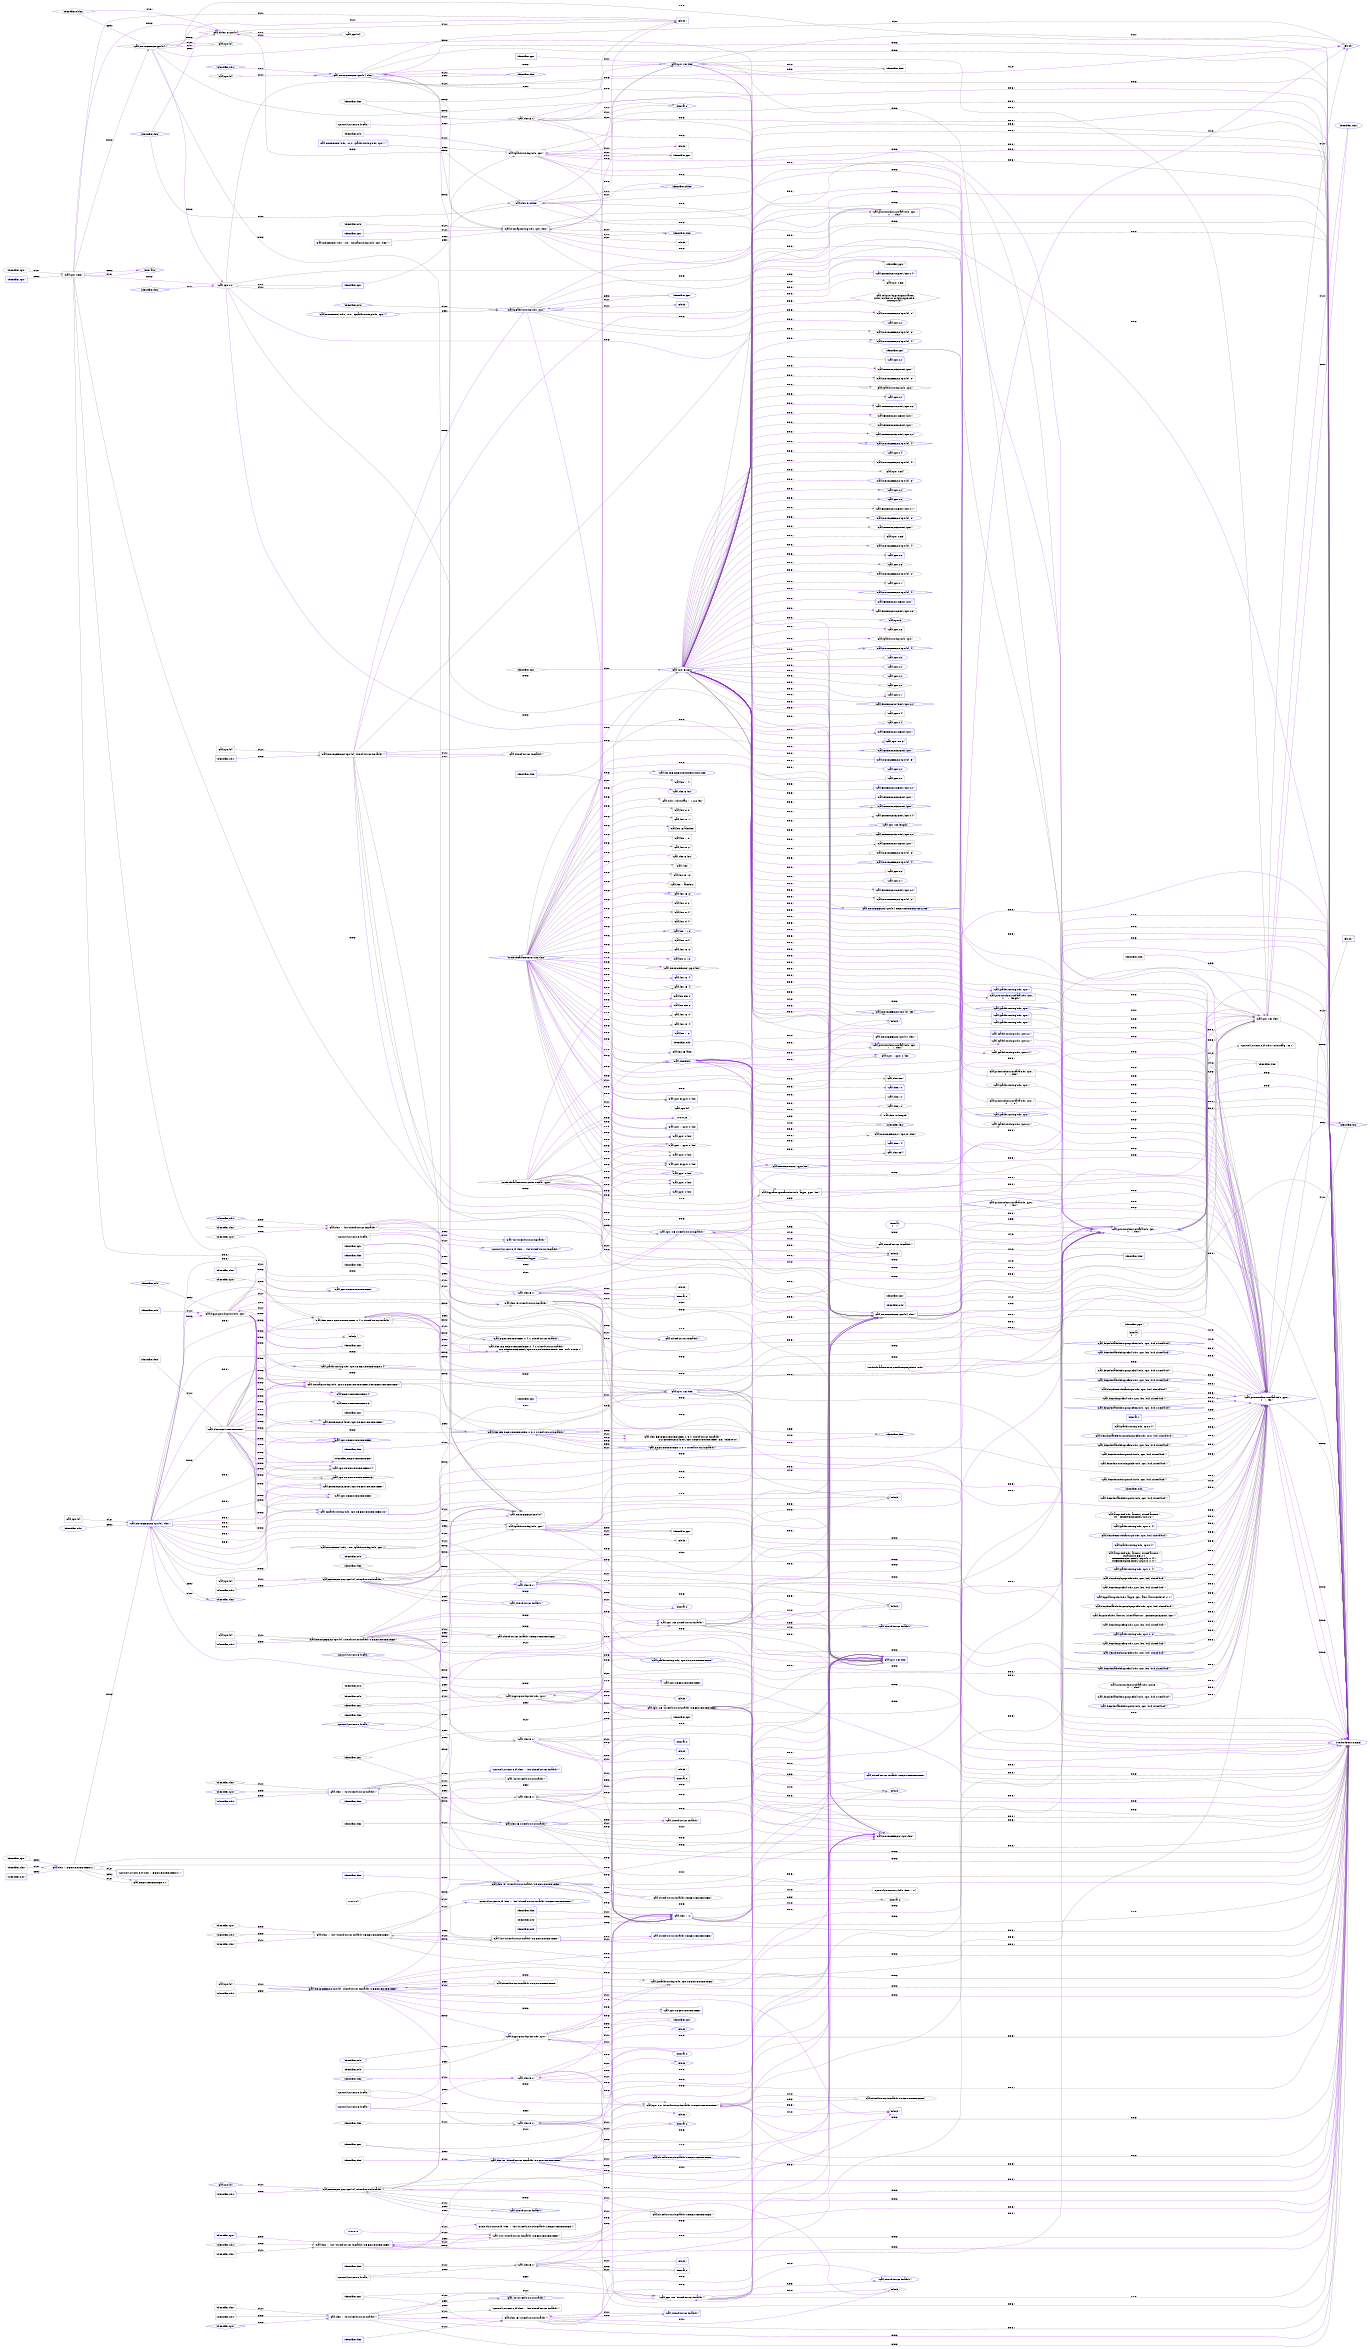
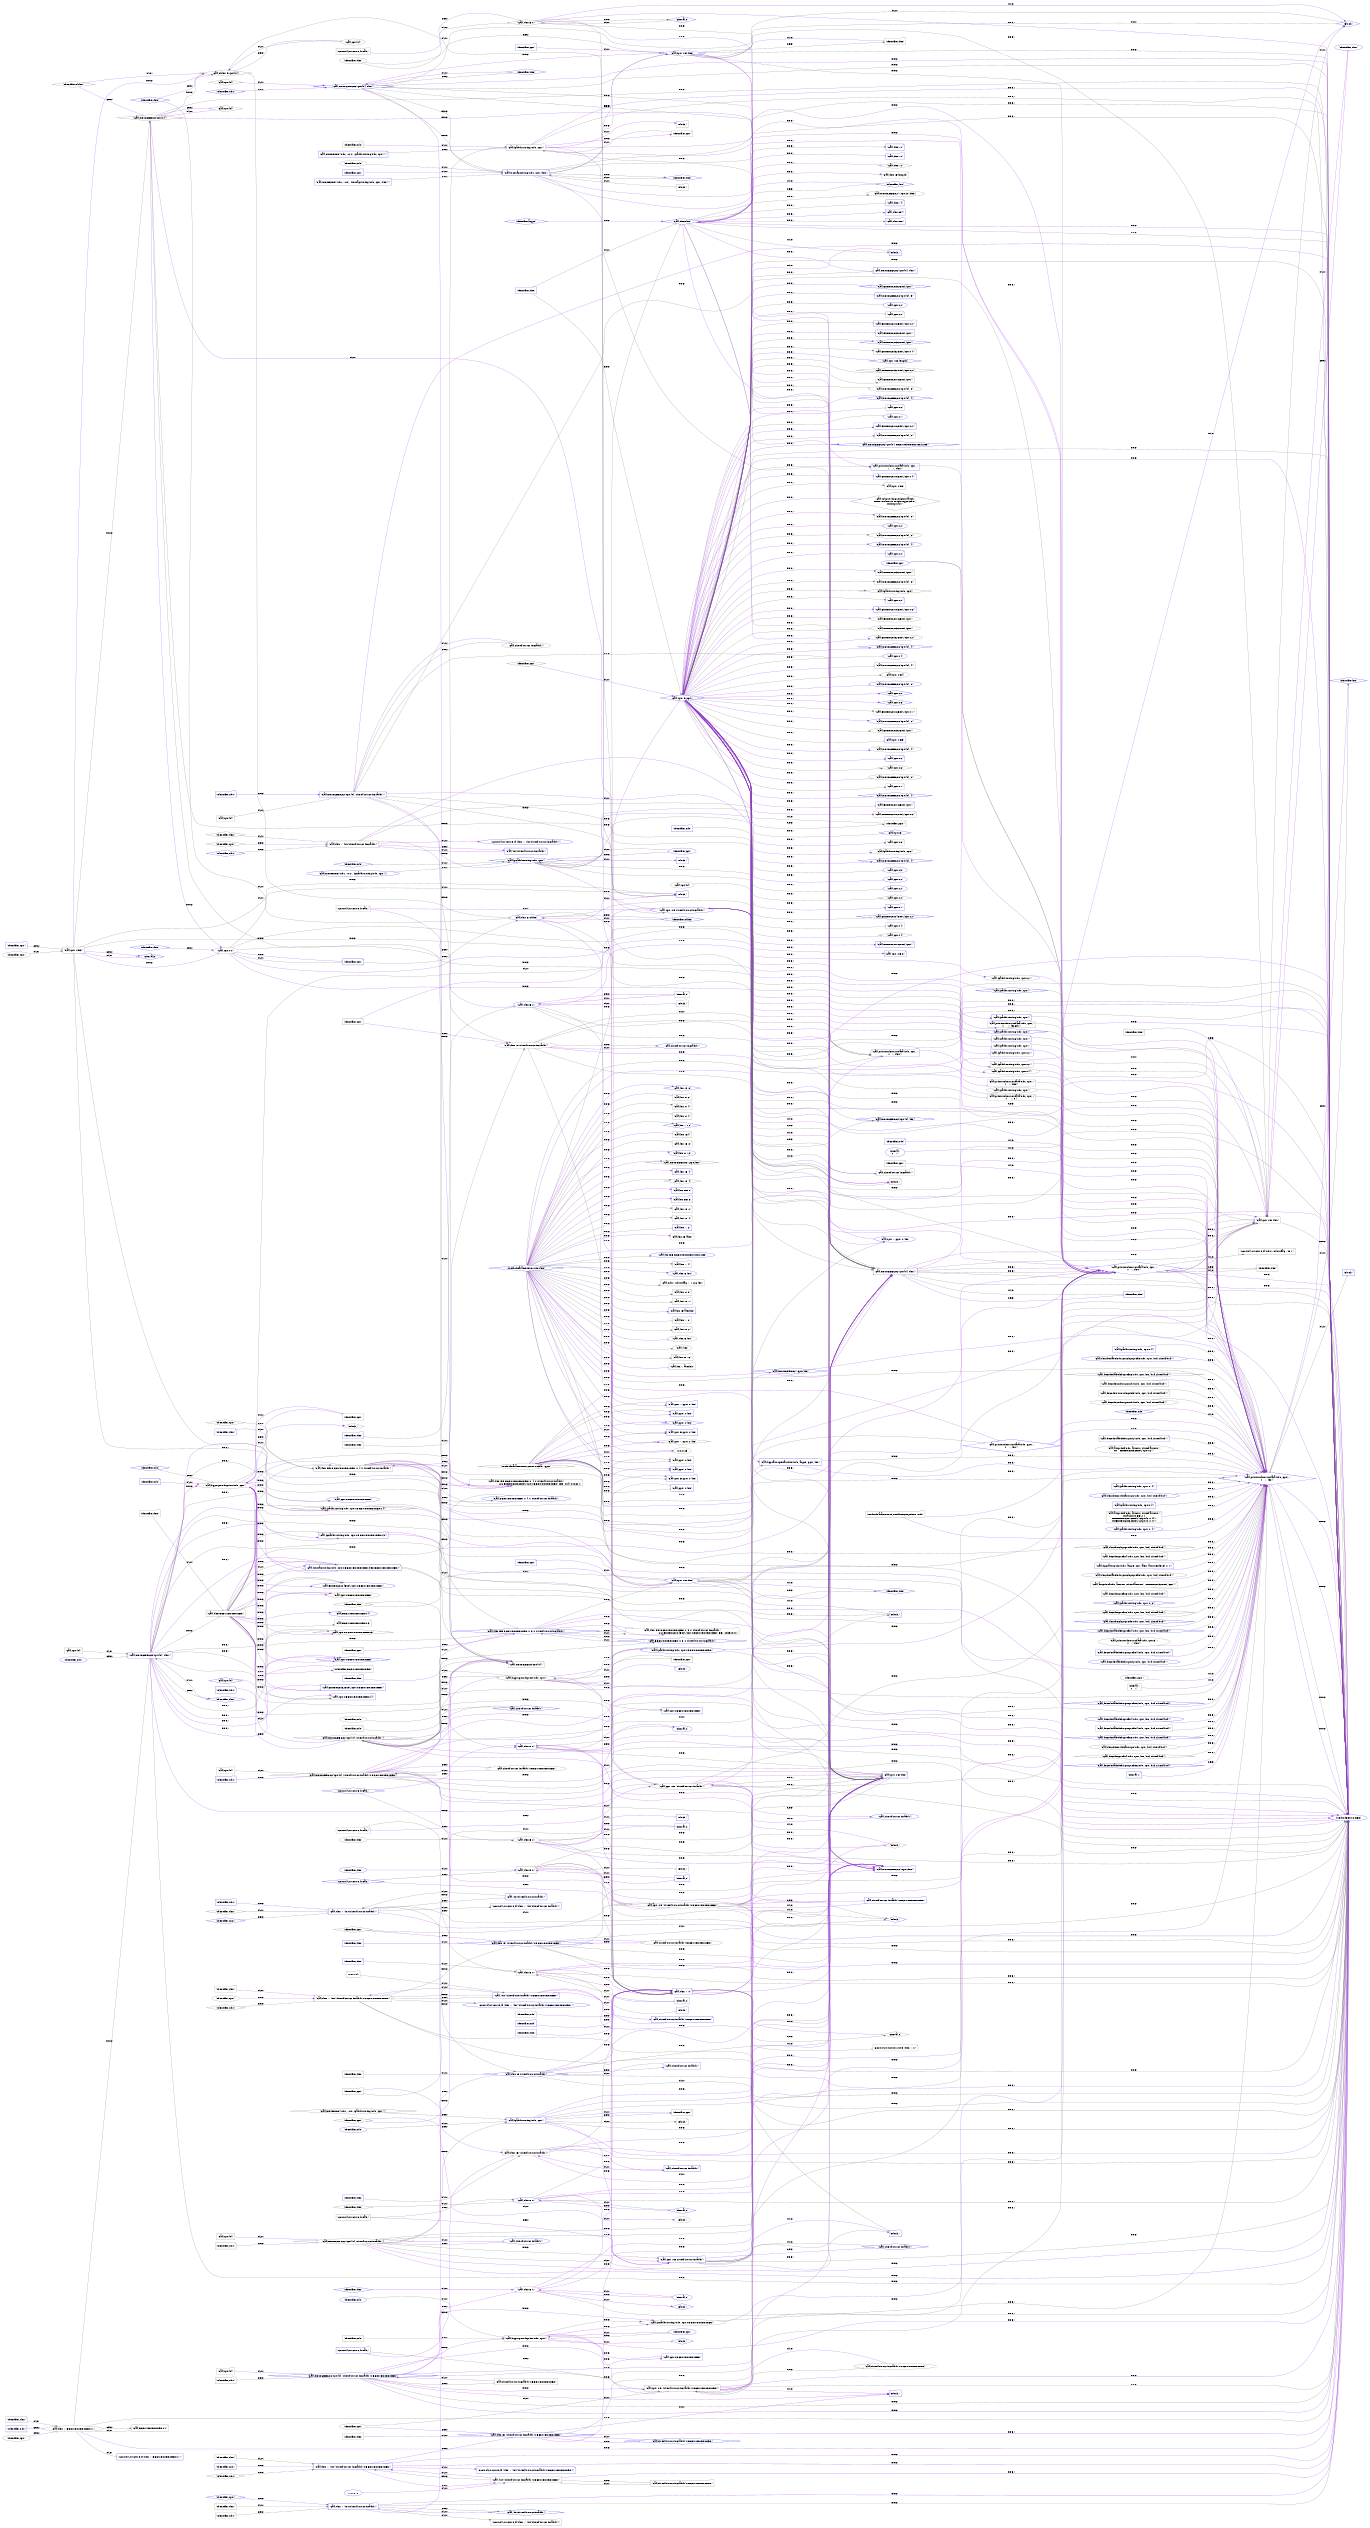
(600, 993) -> (594, 1222)
(526, 1939) -> (526, 1996)
(816, 2126) -> none
